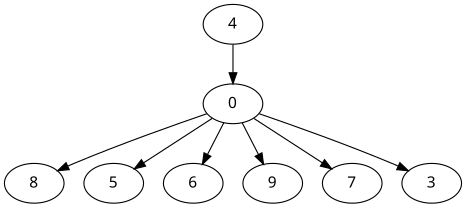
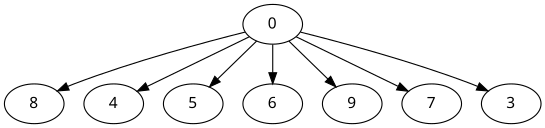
(233, 59) -> (198, 62)
